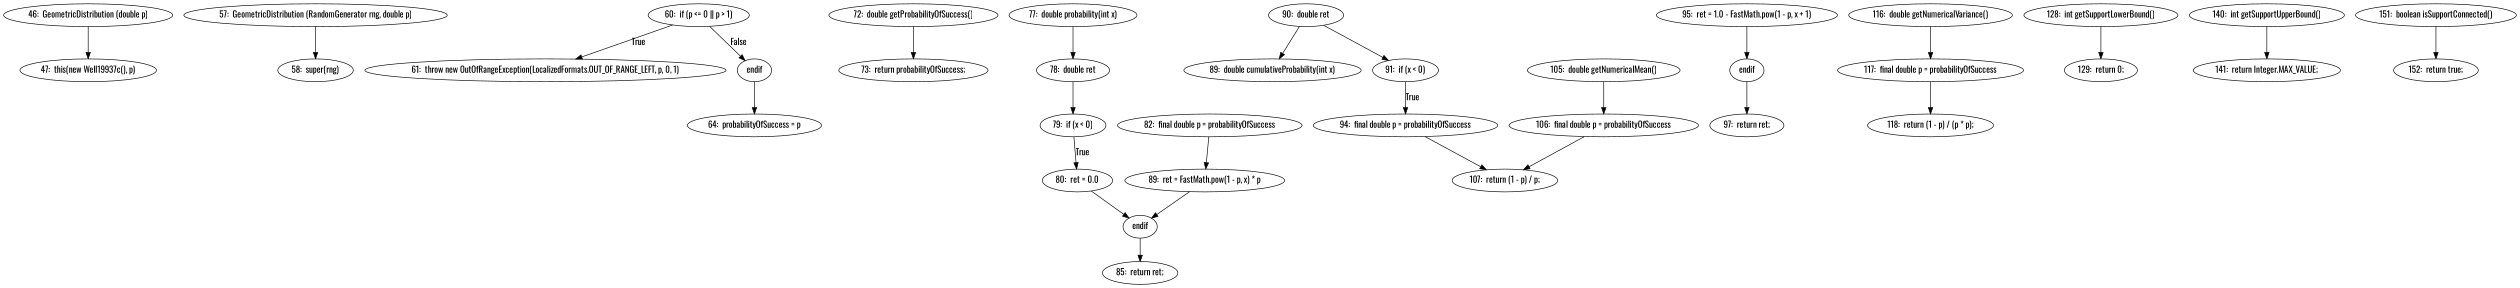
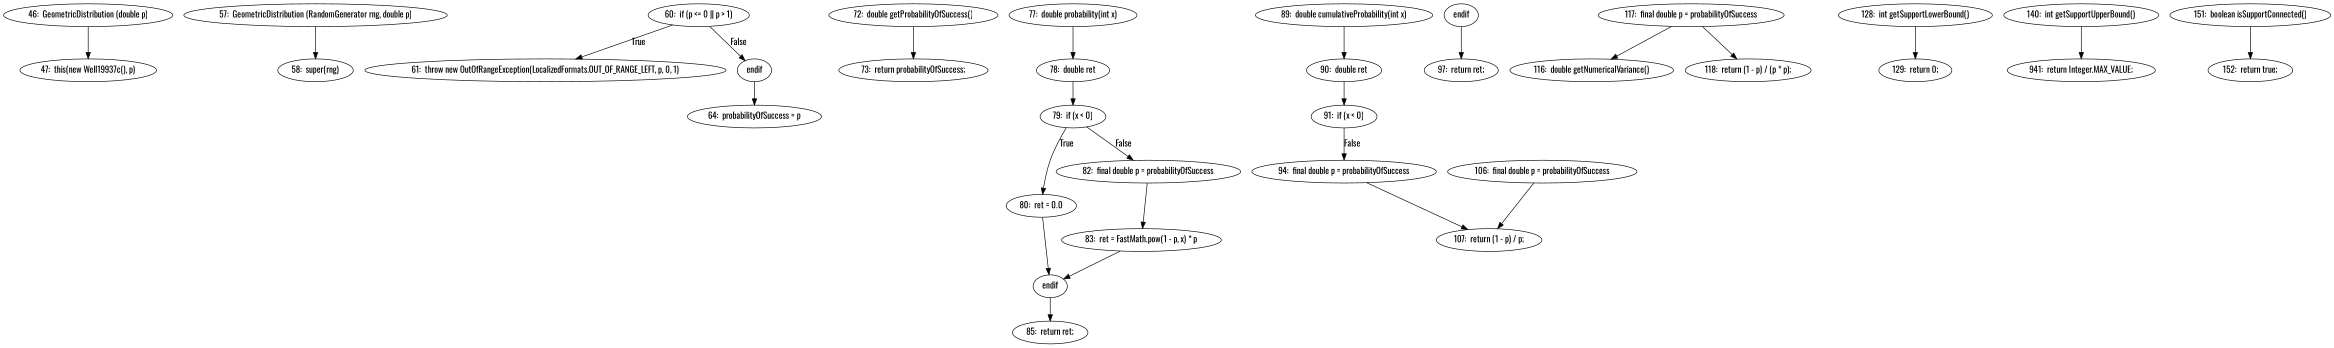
(1747, 15) -> none
(1291, 40) -> (1344, 40)
(1931, 40) -> (1644, 41)
(1604, 70) -> none
(2267, 70) -> (2081, 70)
(1412, 98) -> (1352, 144)
none -> (1107, 142)
(1205, 180) -> (1141, 240)
